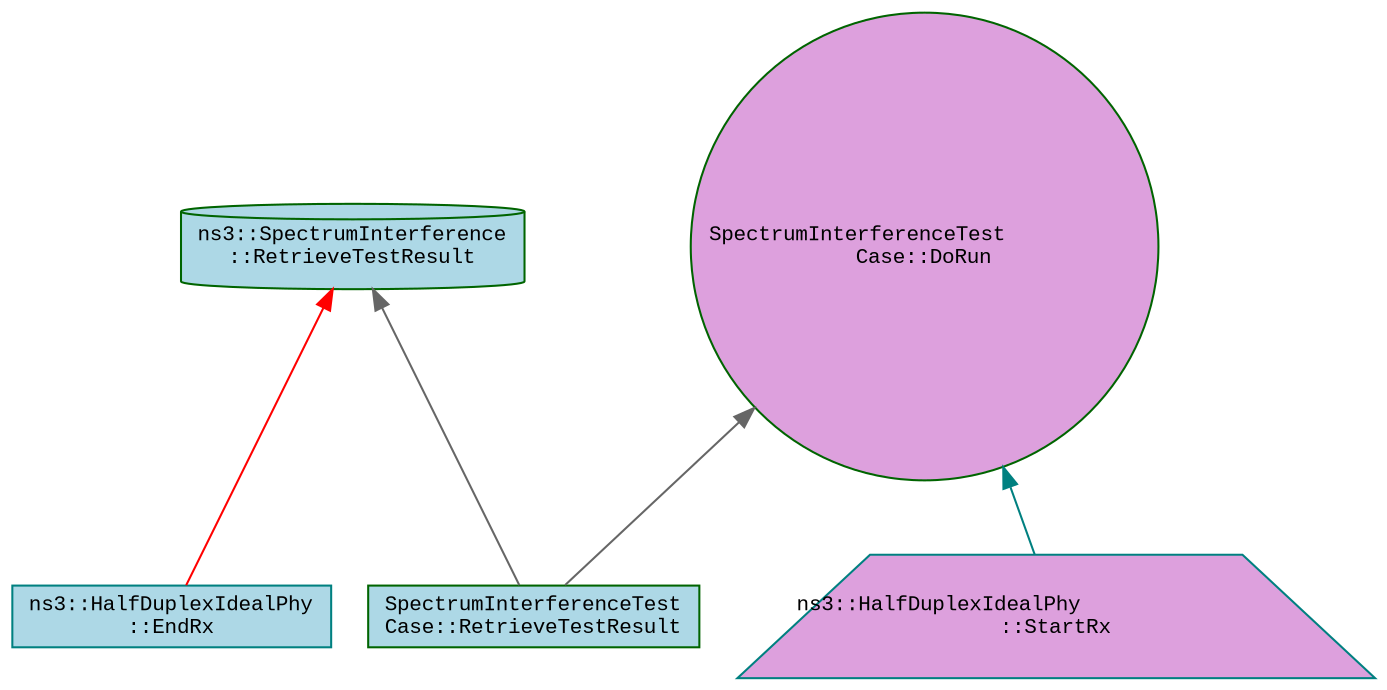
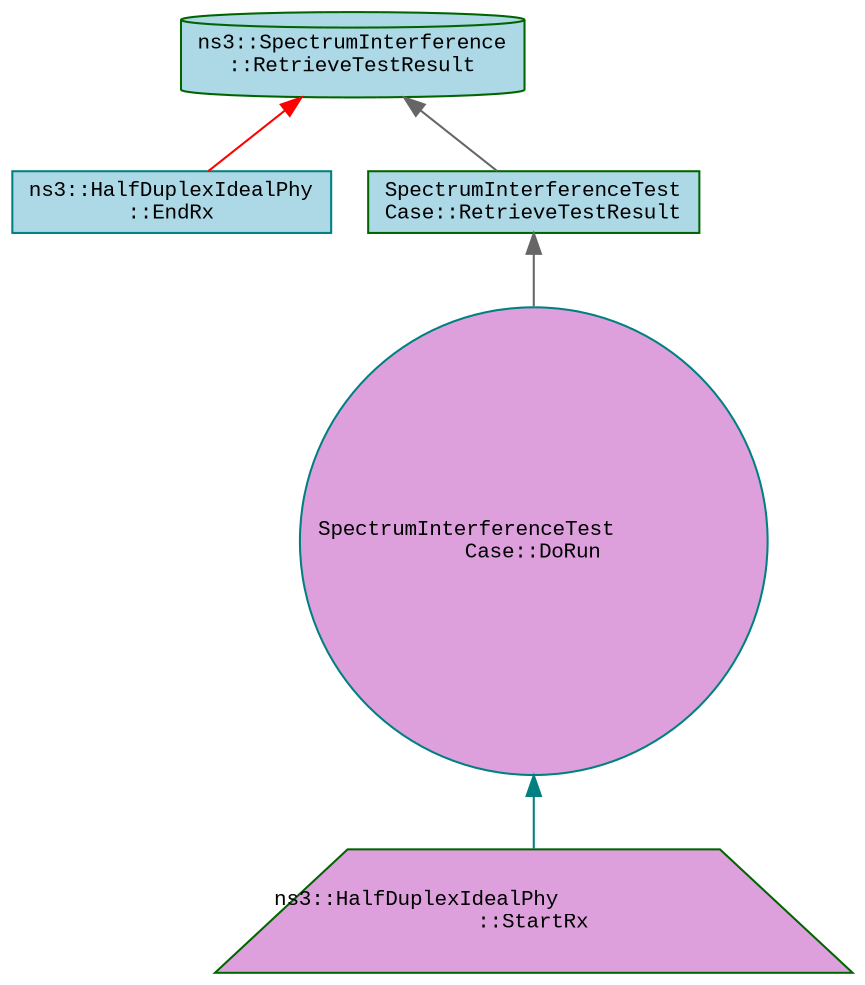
(925, 247) -> (534, 541)
(652, 504) -> (534, 280)
(1056, 616) -> (534, 911)
